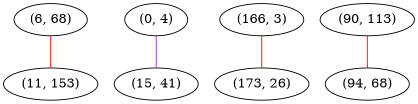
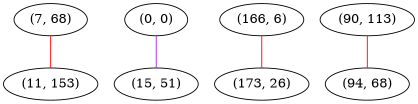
(51, 20) -> (51, 20)
(156, 20) -> (156, 20)
(262, 20) -> (262, 20)
(156, 84) -> (156, 84)
